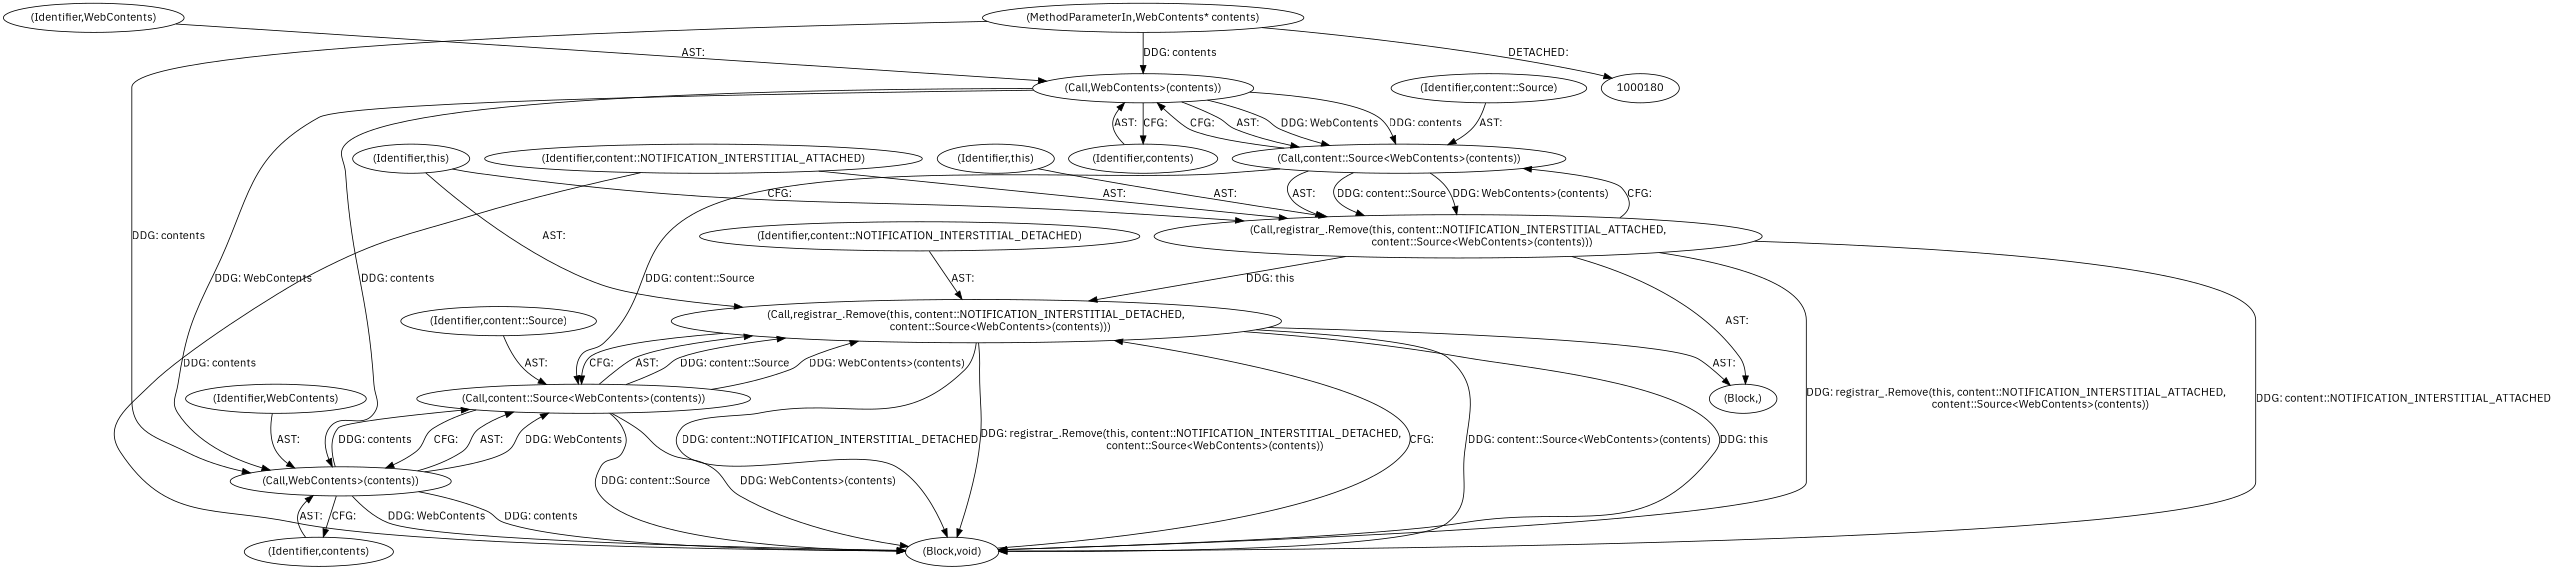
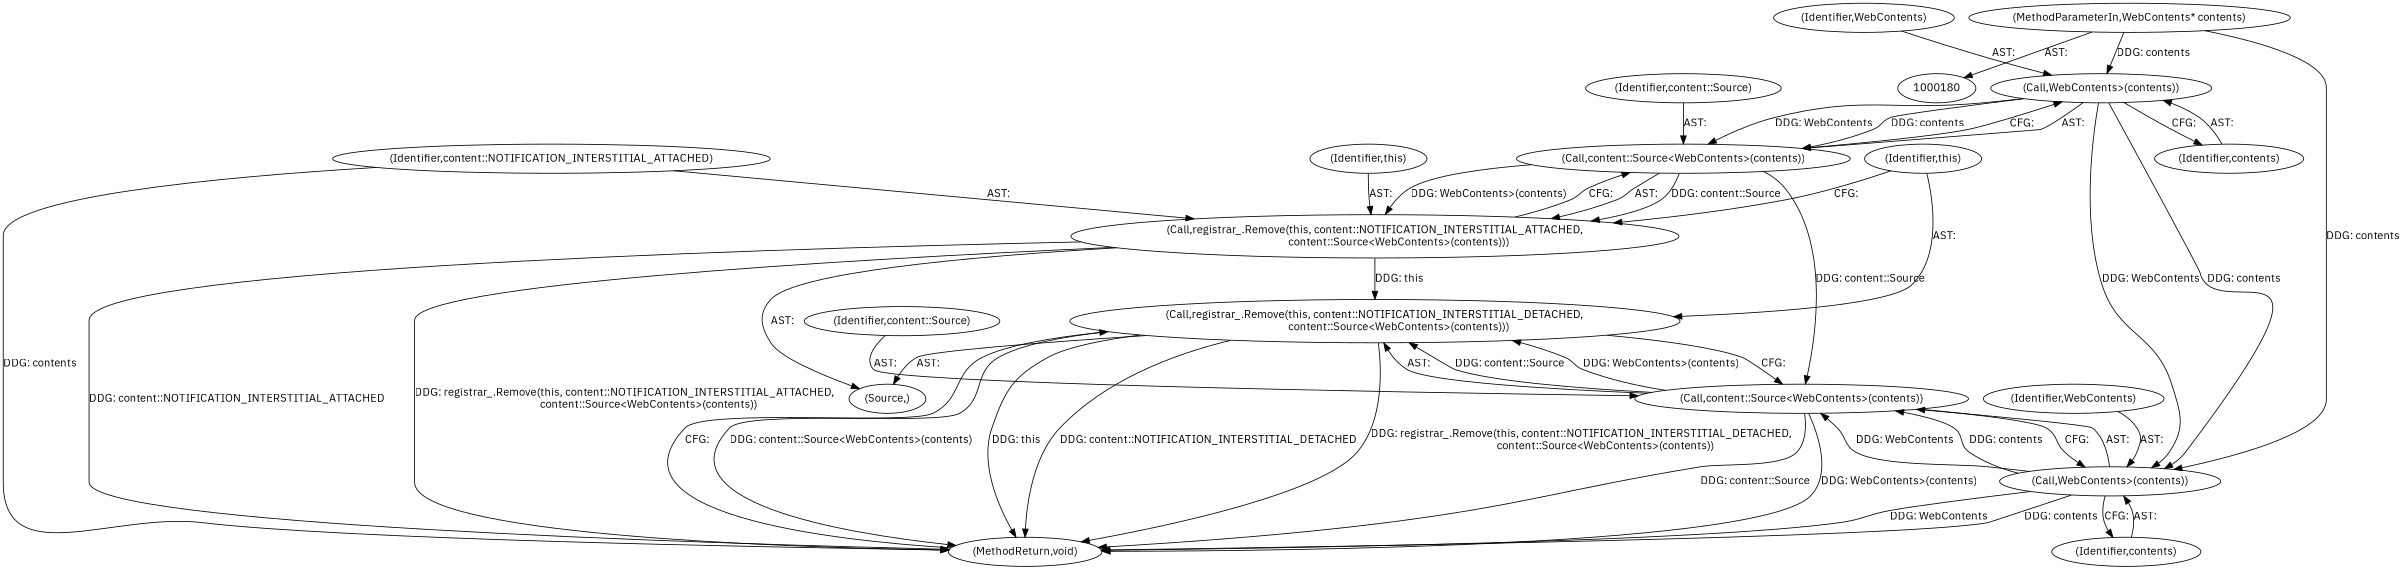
(1540, 53) -> (2058, 53)
(920, 236) -> none
(1743, 399) -> (887, 399)
(952, 552) -> (1025, 552)
